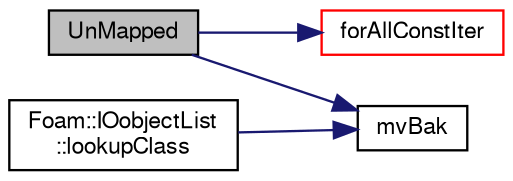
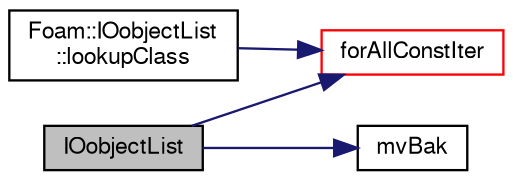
(124, 33) -> (124, 148)
(286, 131) -> (268, 49)
